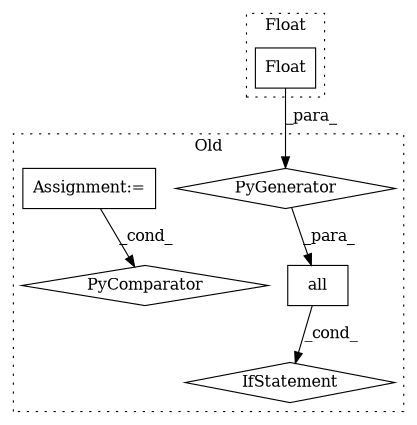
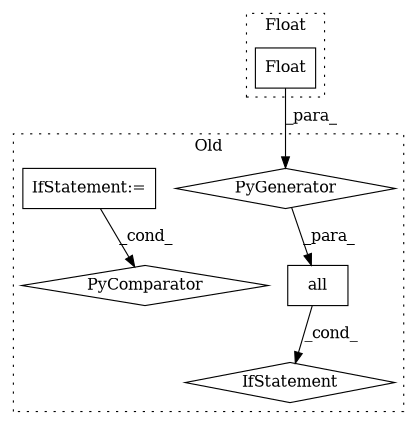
(89, 188) -> (89, 188)
